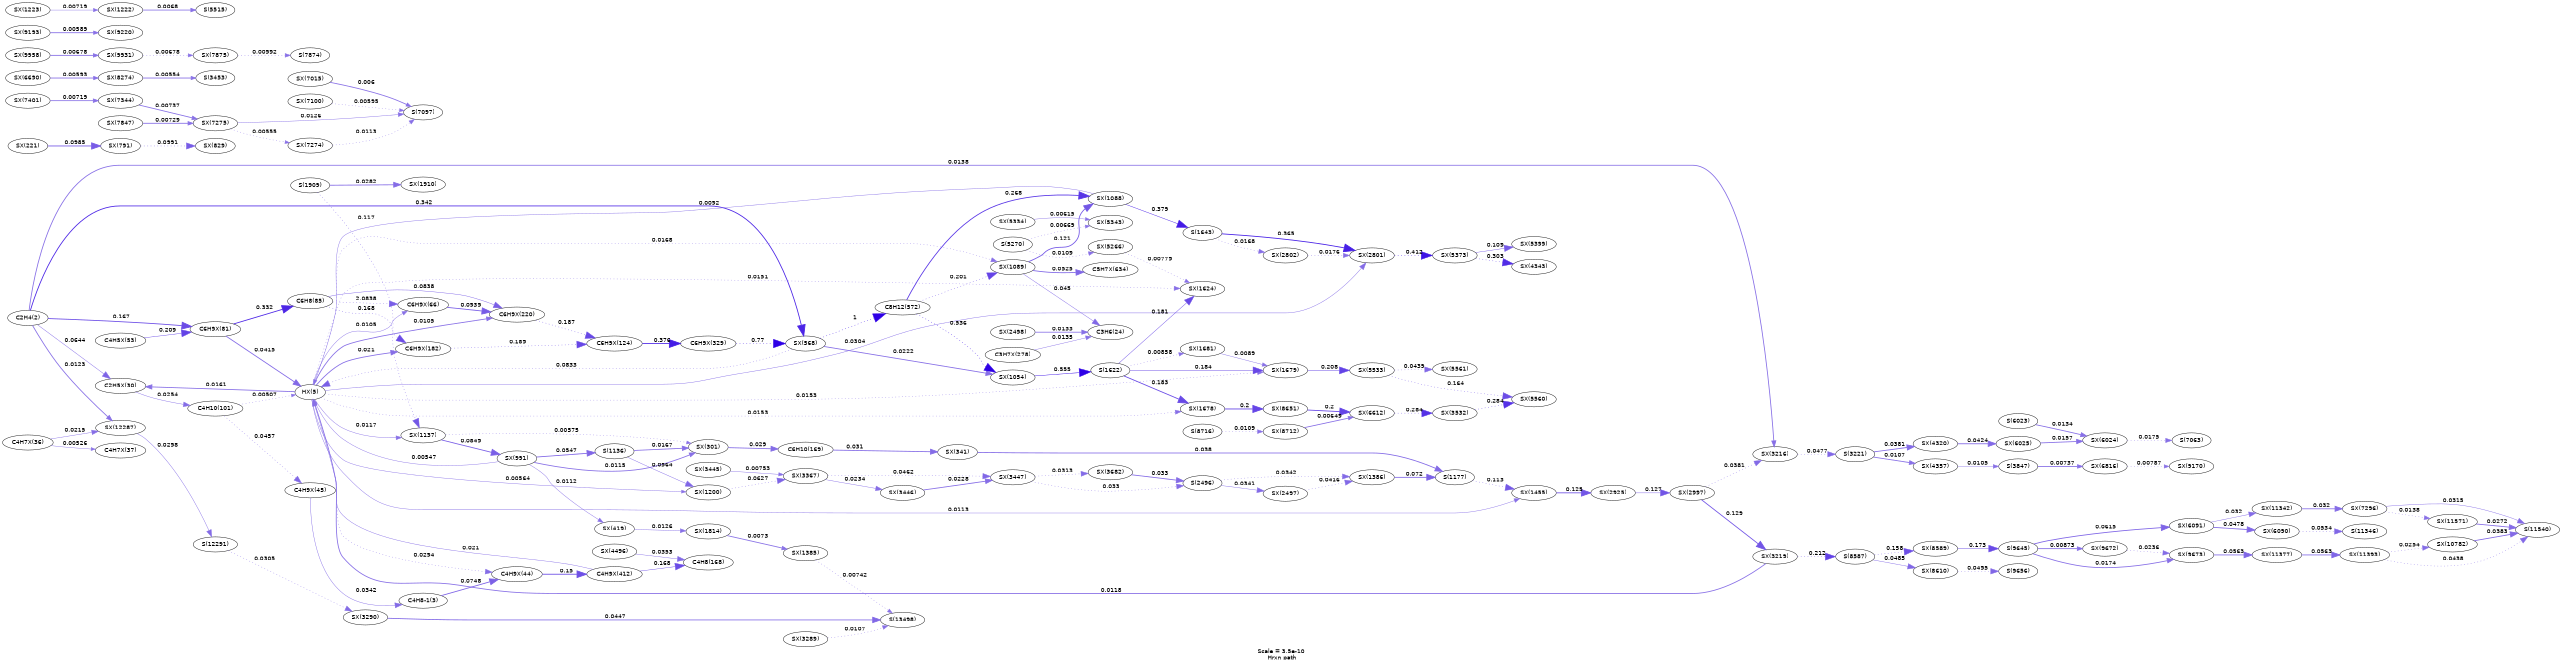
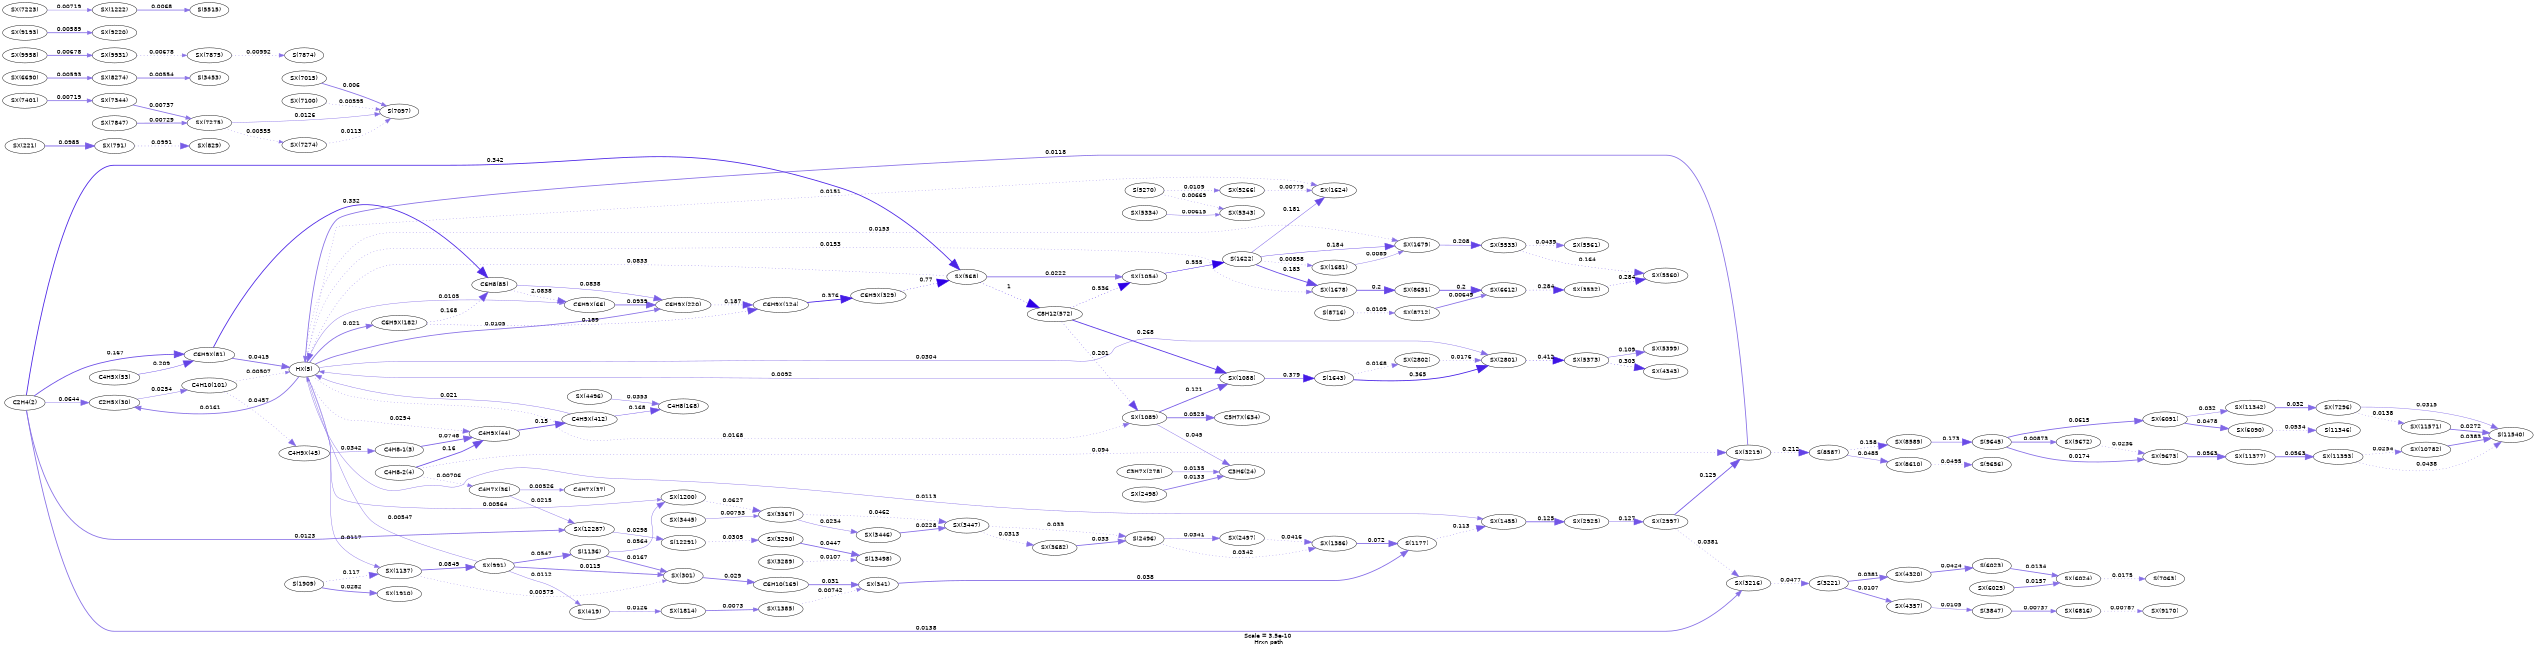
(28, 10) -> (25, 10)
(368, 313) -> (456, 316)
(1973, 444) -> (1948, 571)
none -> (399, 473)
(852, 585) -> (828, 597)
